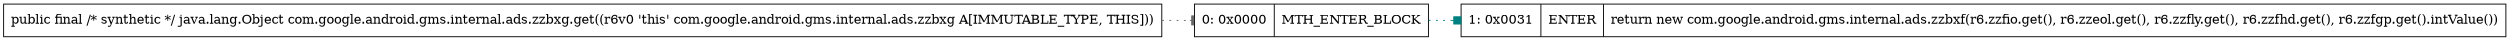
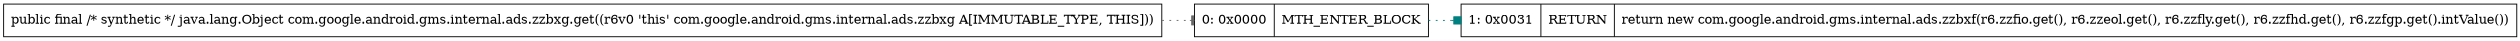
(1572, 20) -> (1578, 20)
